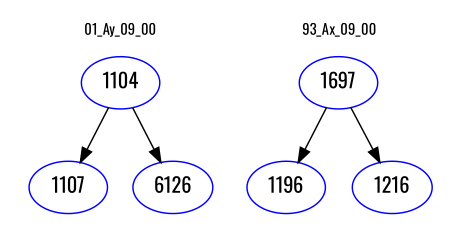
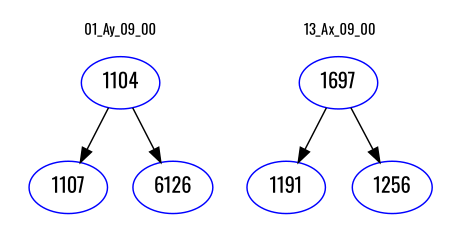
(340, 31) -> (340, 31)
(286, 187) -> (286, 187)
(392, 187) -> (392, 187)
